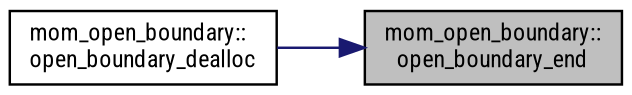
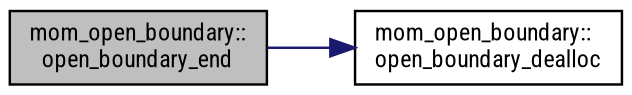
(308, 48) -> (299, 48)
